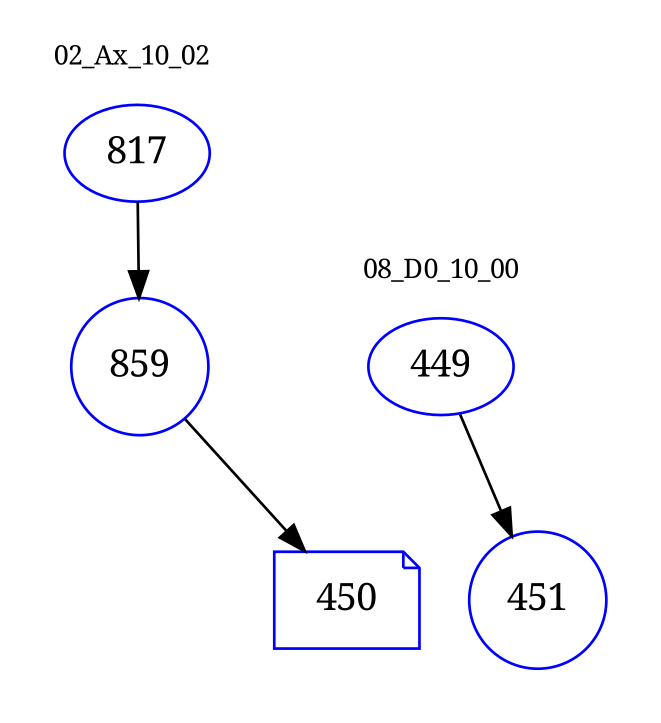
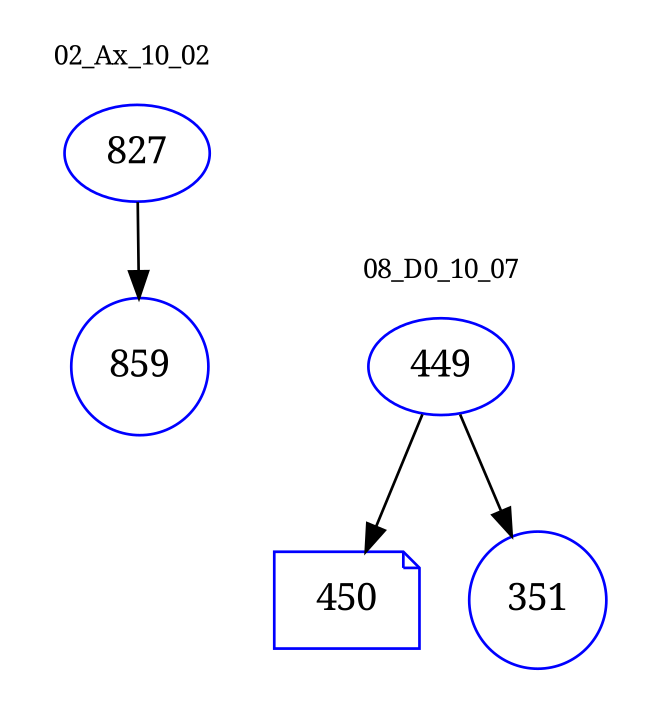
(137, 153) -> (137, 153)
(441, 271) -> (441, 271)
(236, 475) -> (399, 470)
(538, 600) -> (538, 600)
